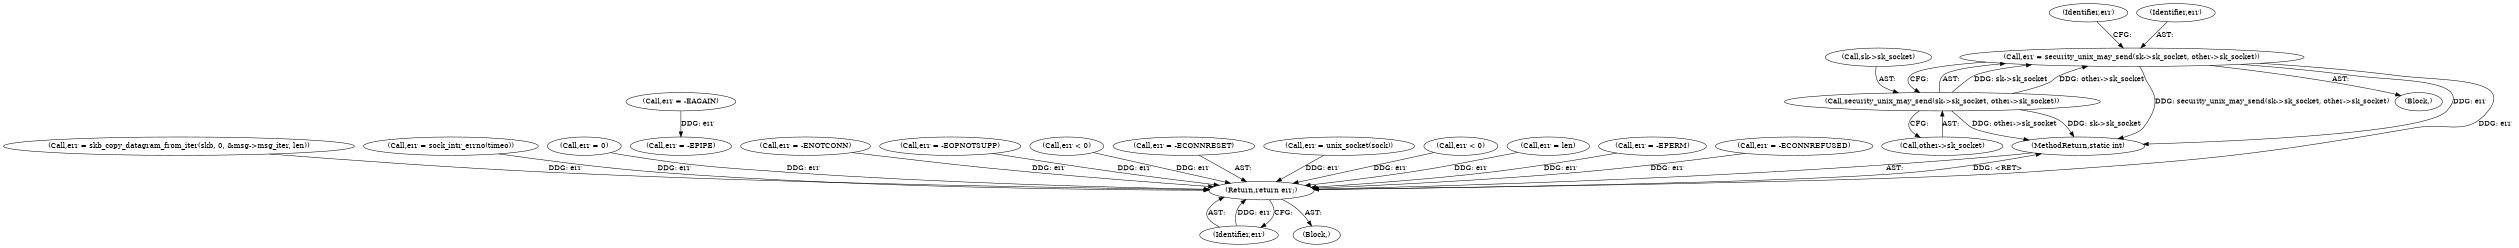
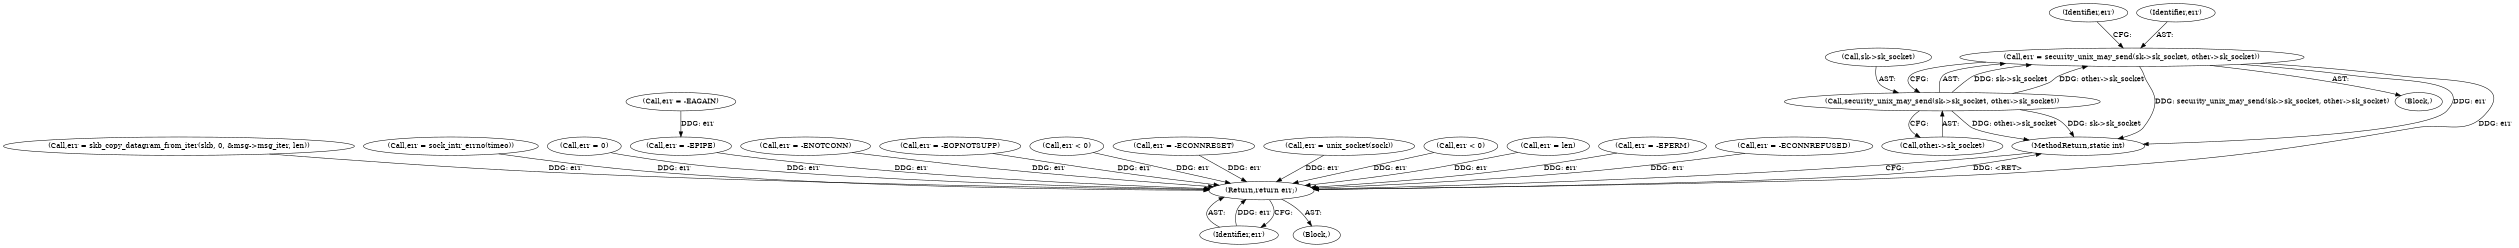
(1244, 168) -> (1244, 168)
(1896, 168) -> (1896, 168)
none -> (960, 176)
